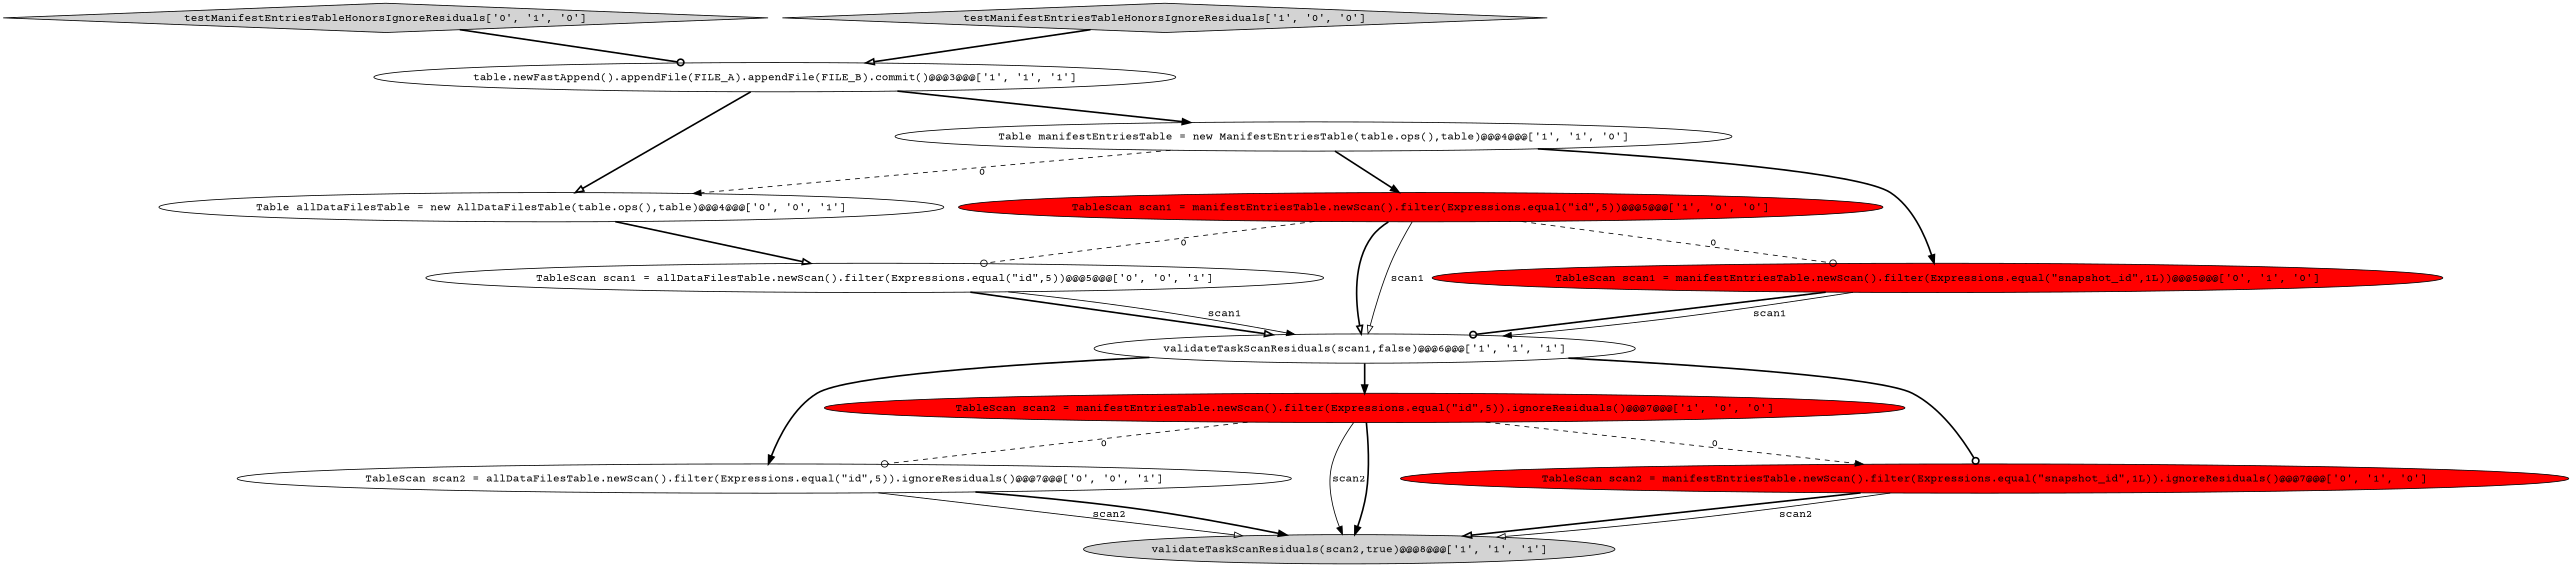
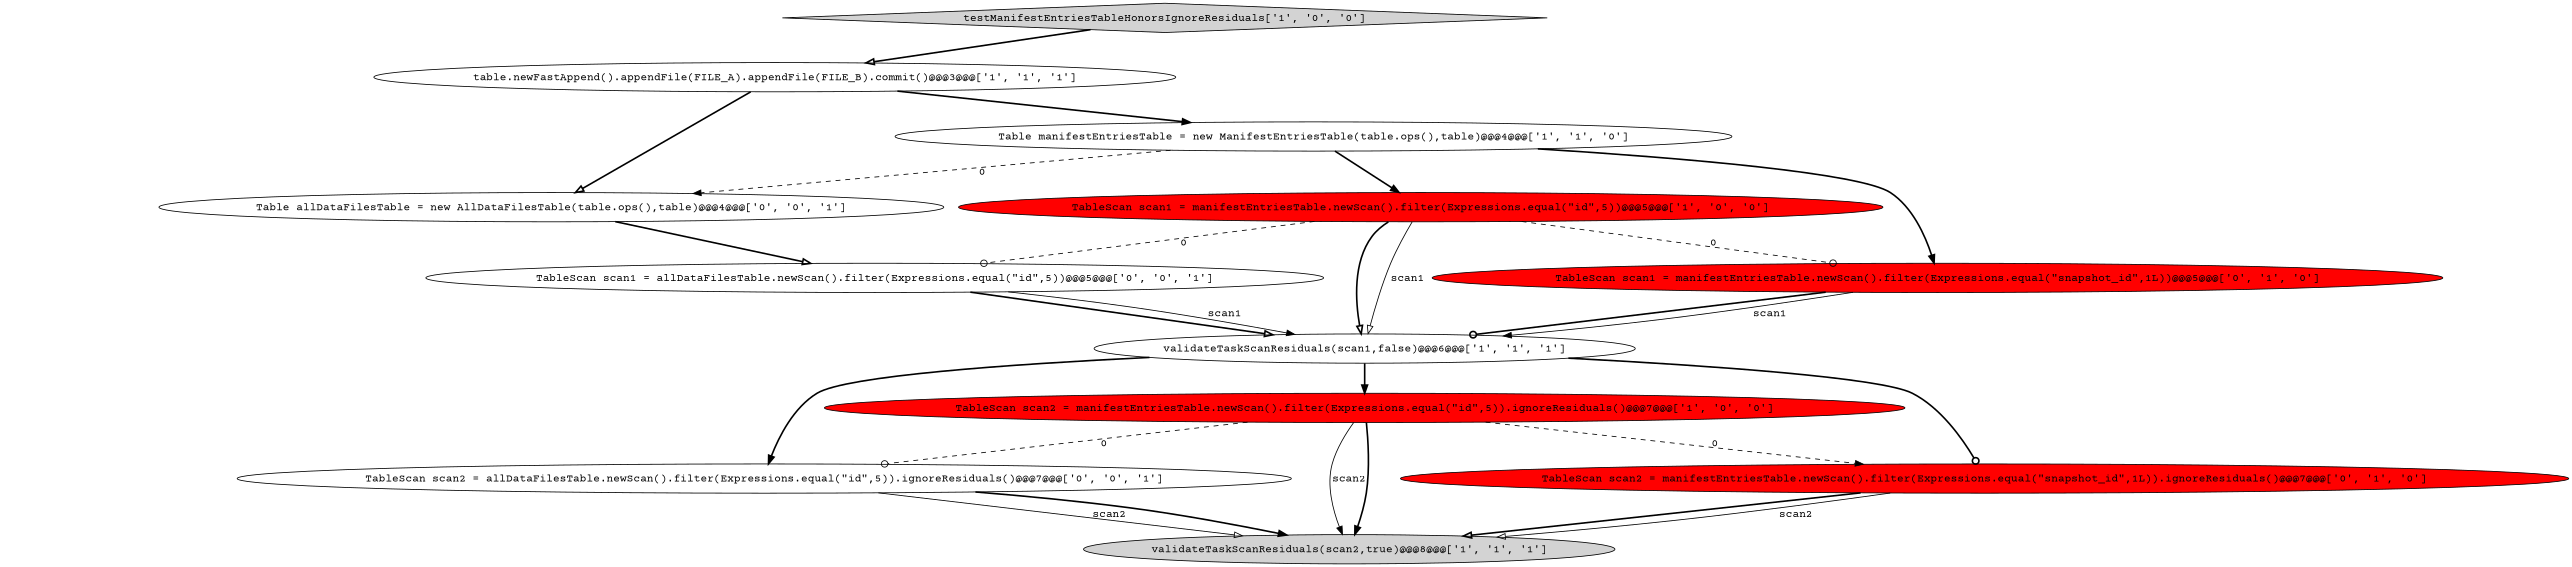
(386, 18) -> none
